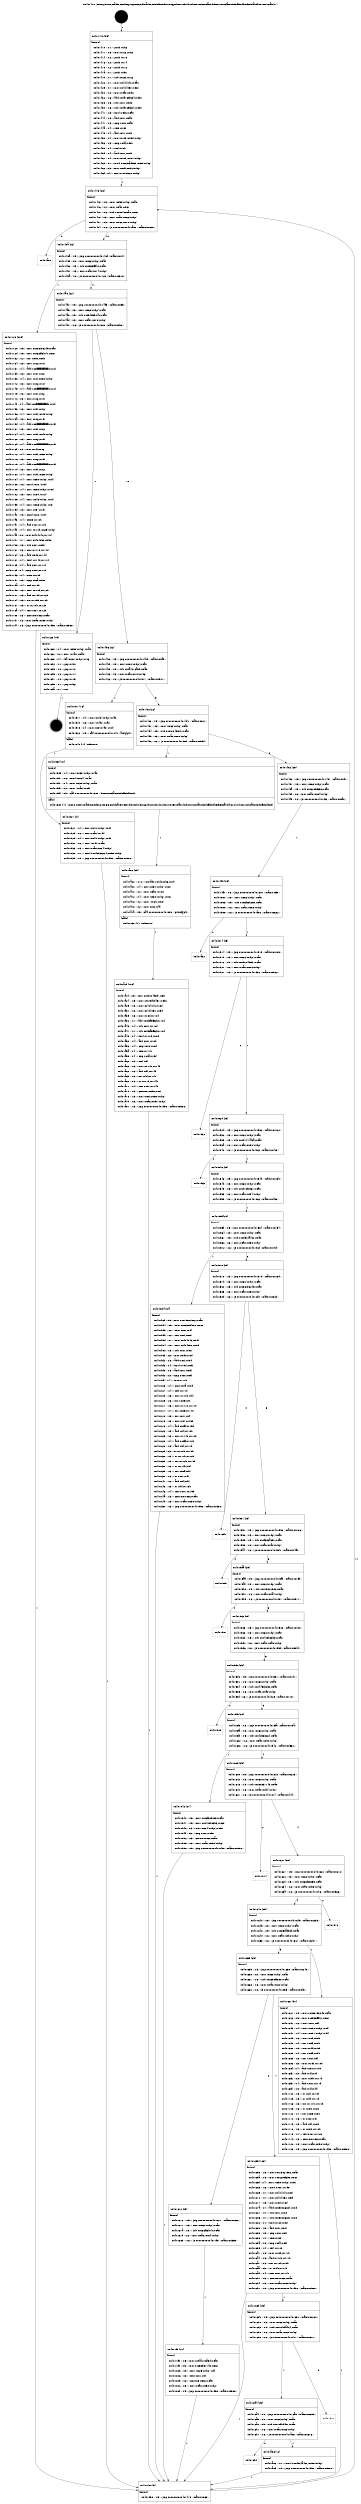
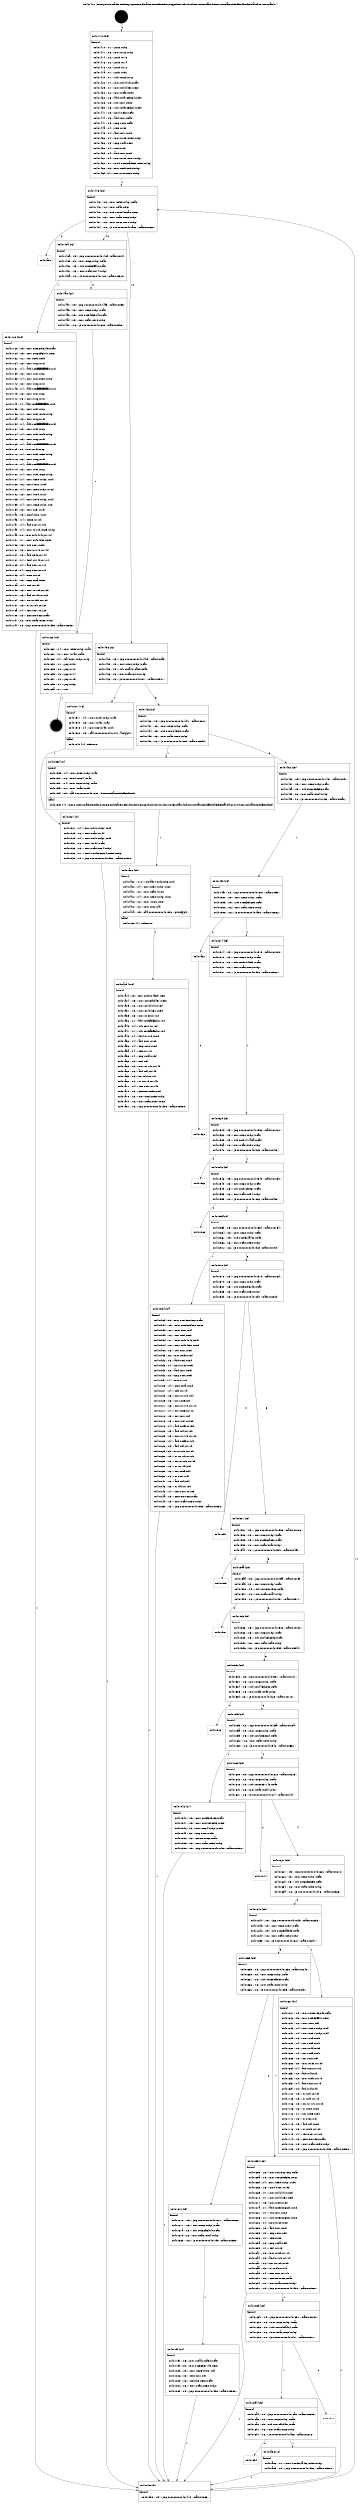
(113, 486) -> (130, 437)
(221, 1053) -> (199, 1045)
none -> (199, 1232)
(332, 1925) -> none
